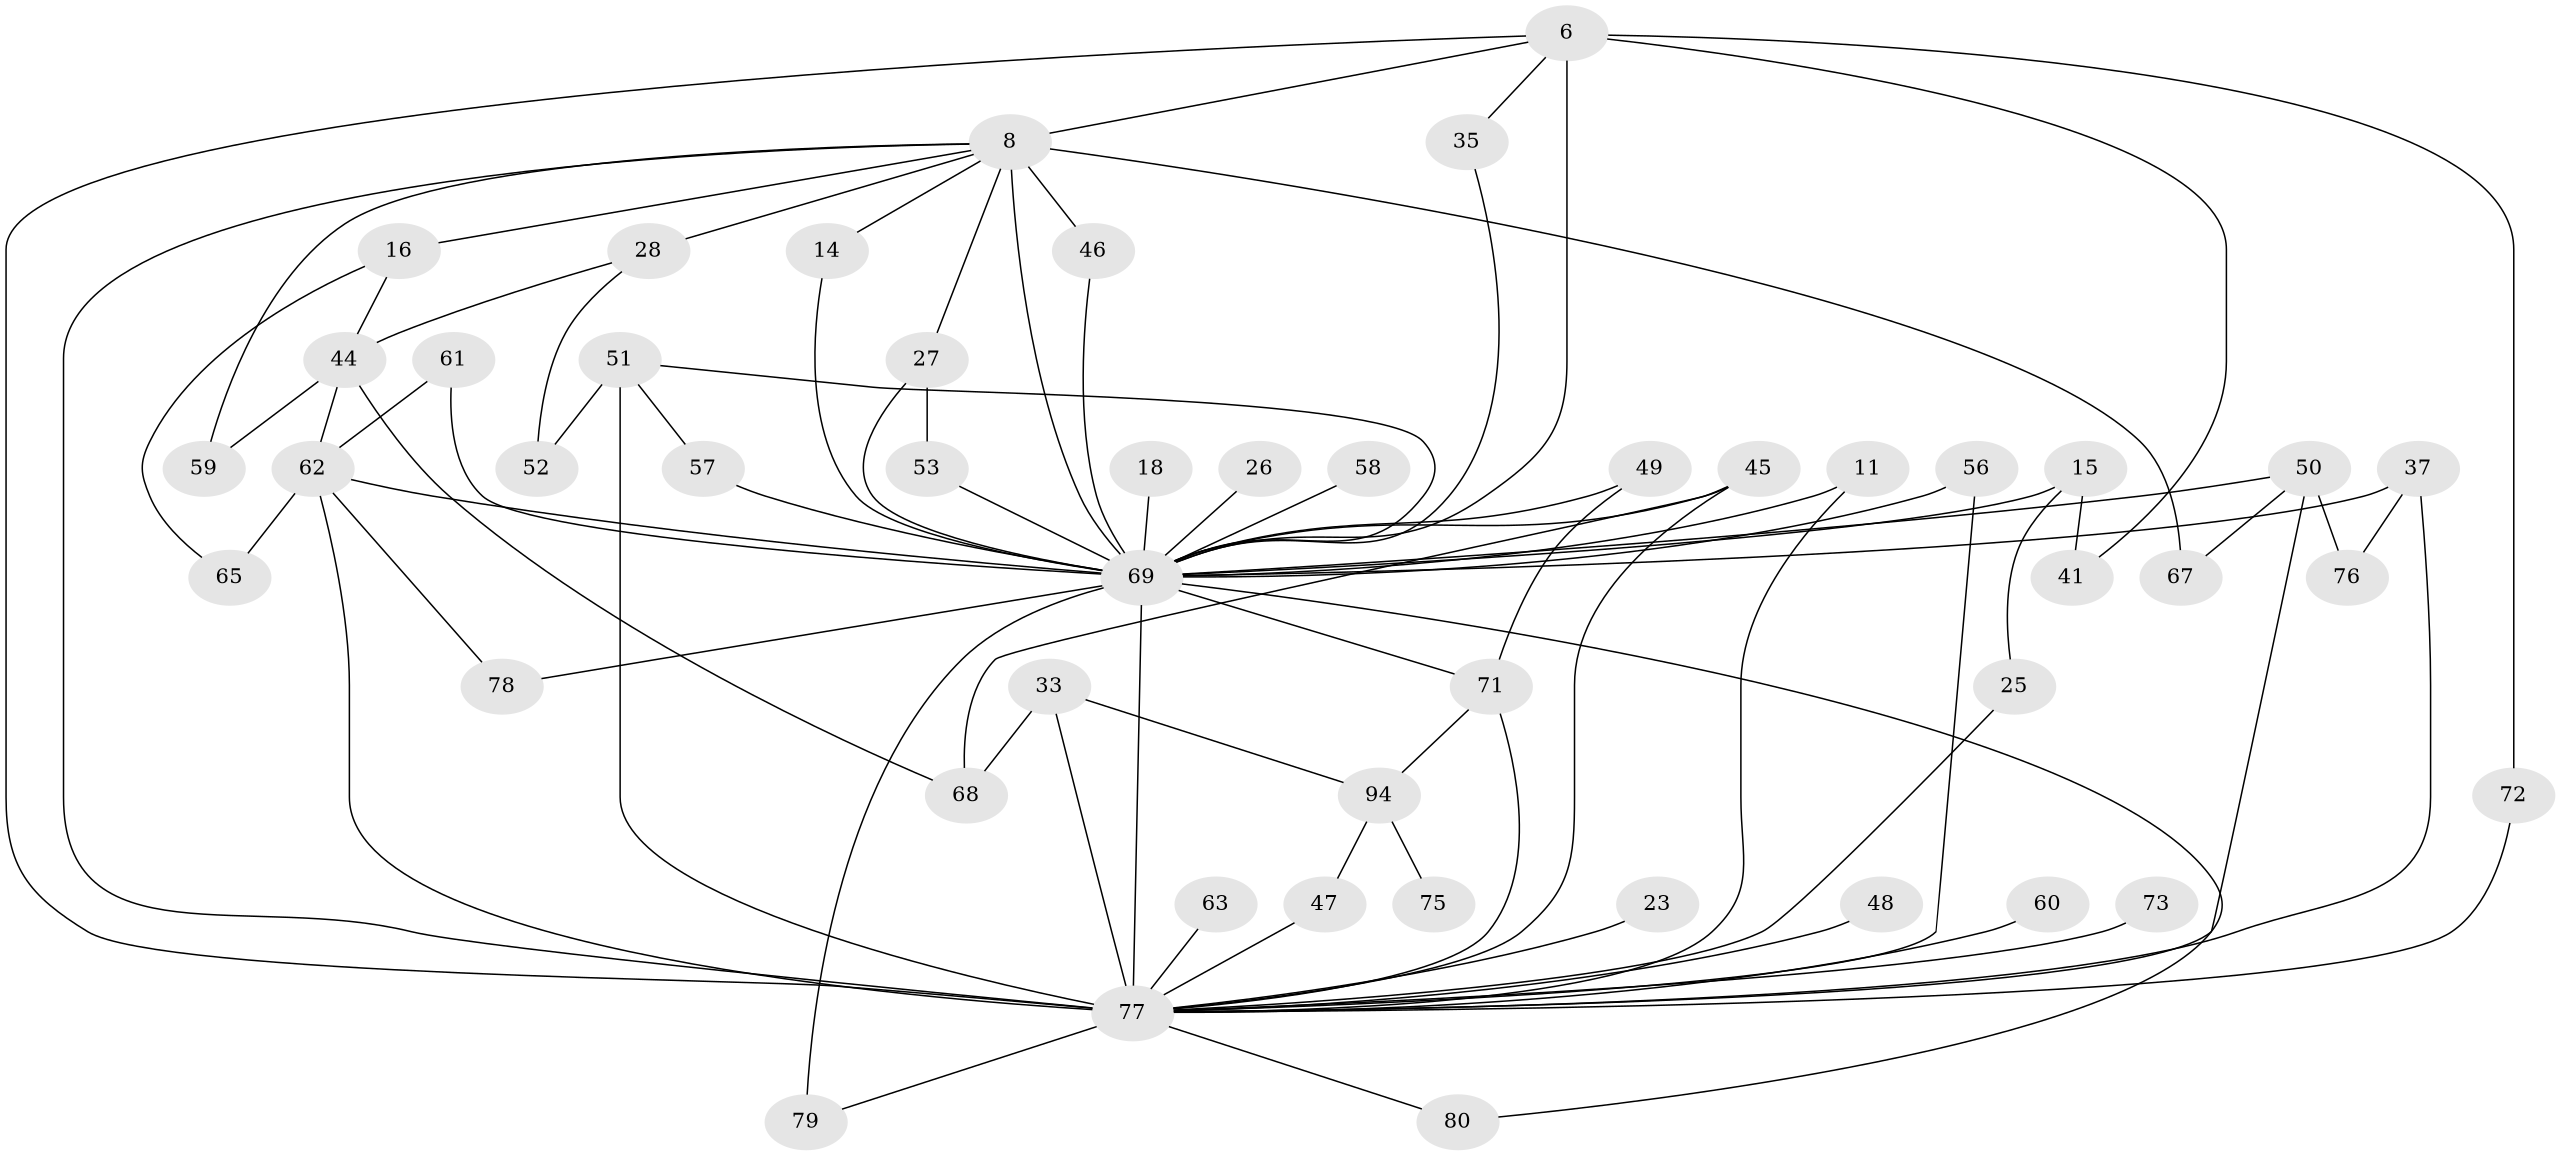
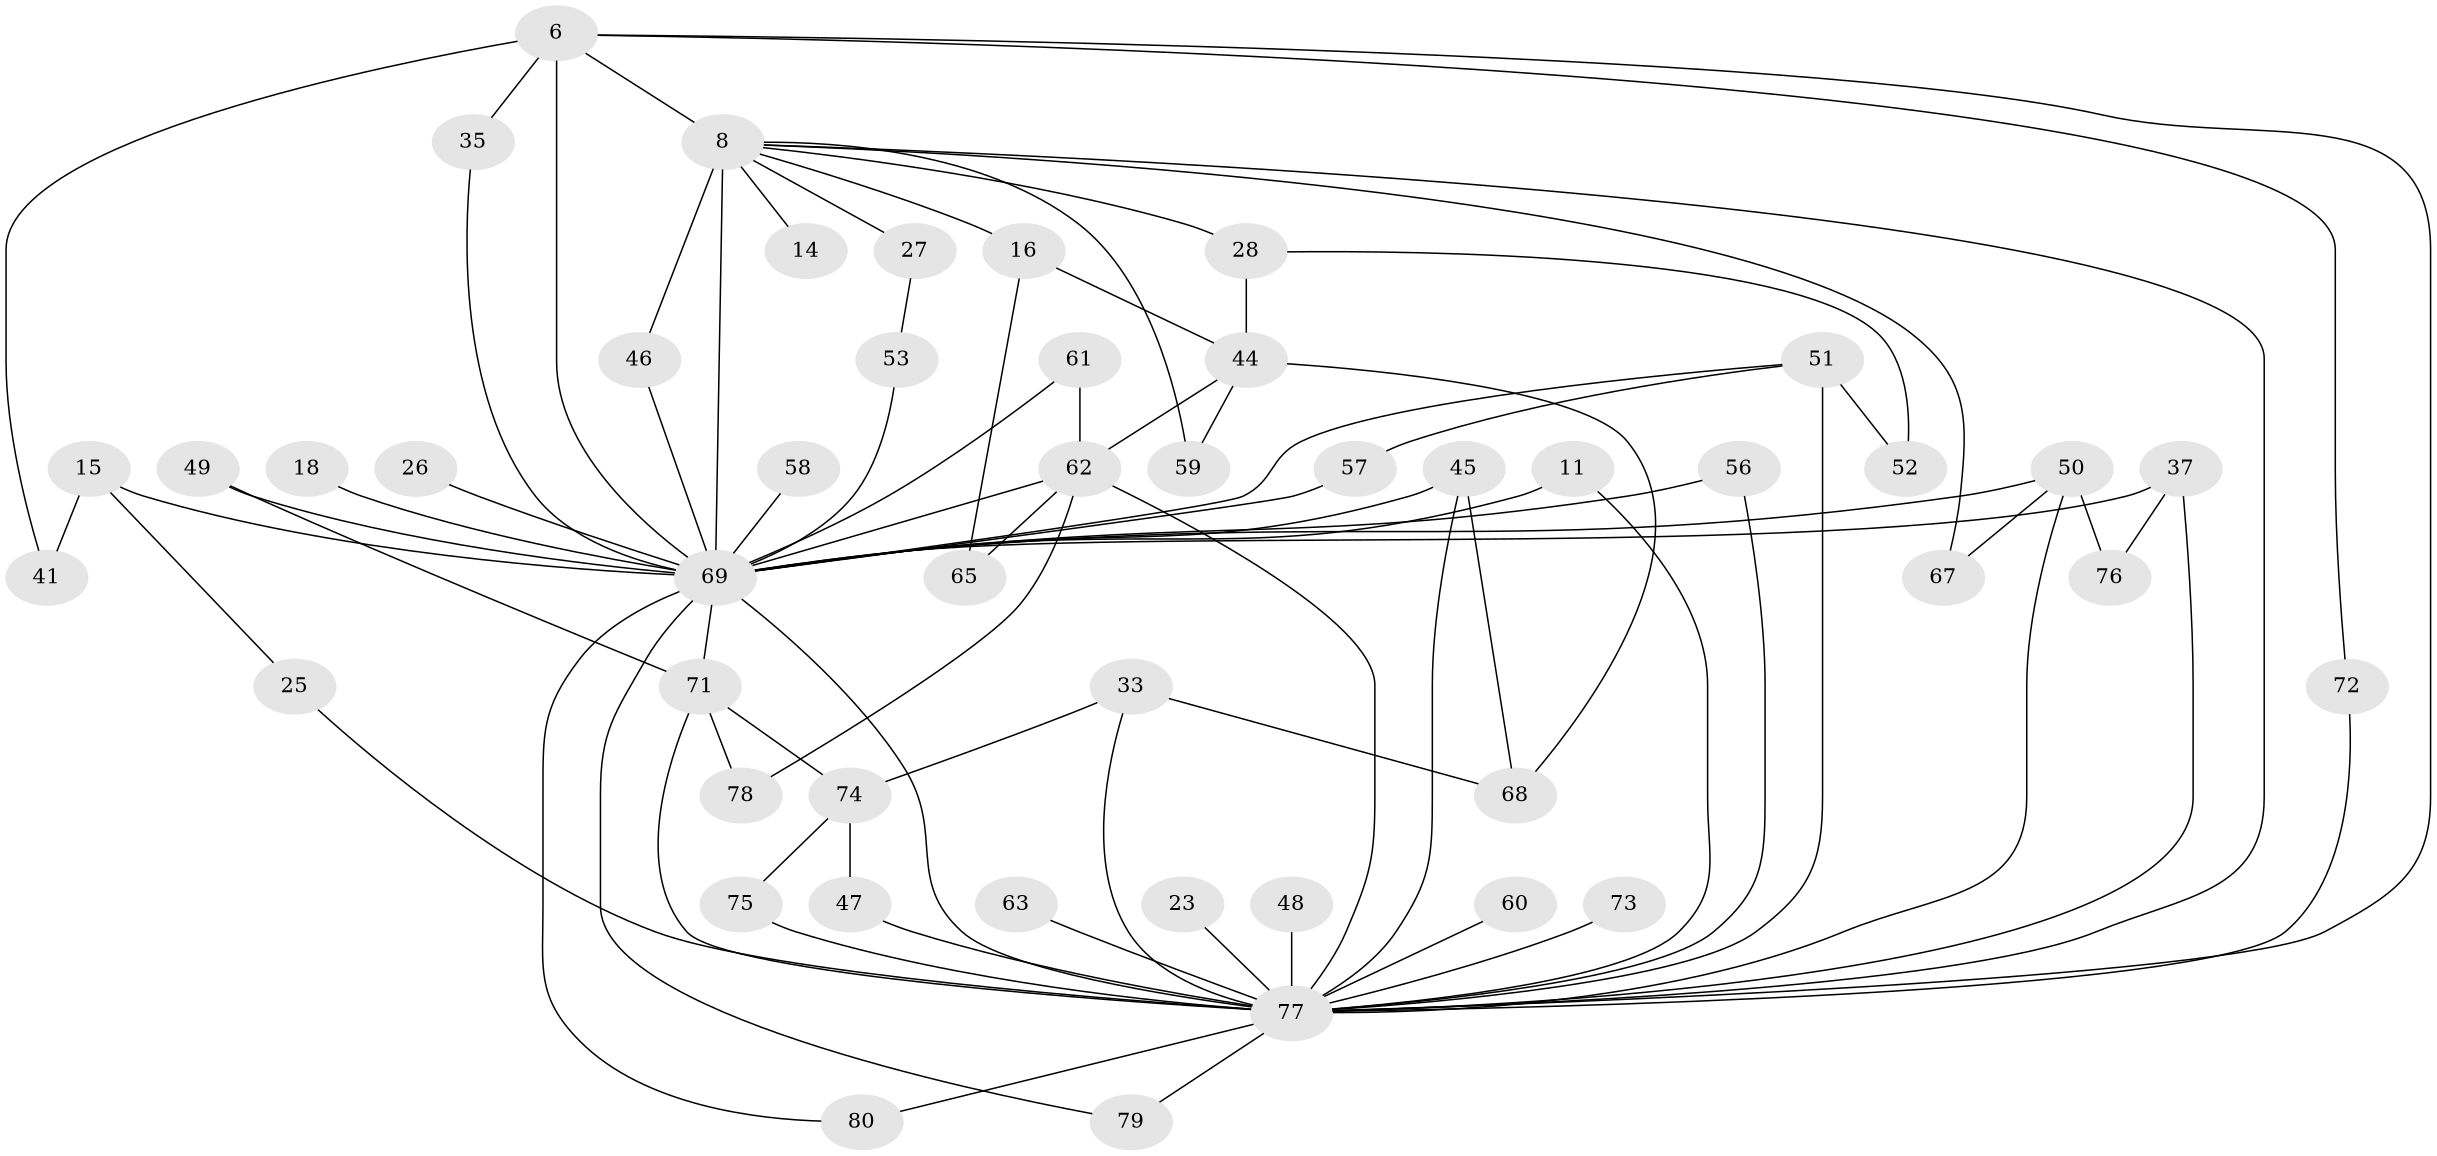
(875, 498) -> none
(869, 506) -> none
(822, 632) -> (721, 741)
(1379, 796) -> (850, 796)
none -> (997, 978)
